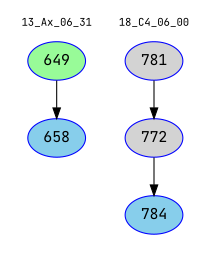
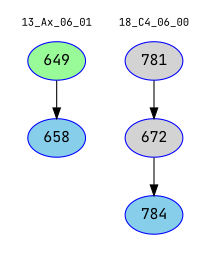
(57, 23) -> (57, 23)
(154, 138) -> (154, 138)
